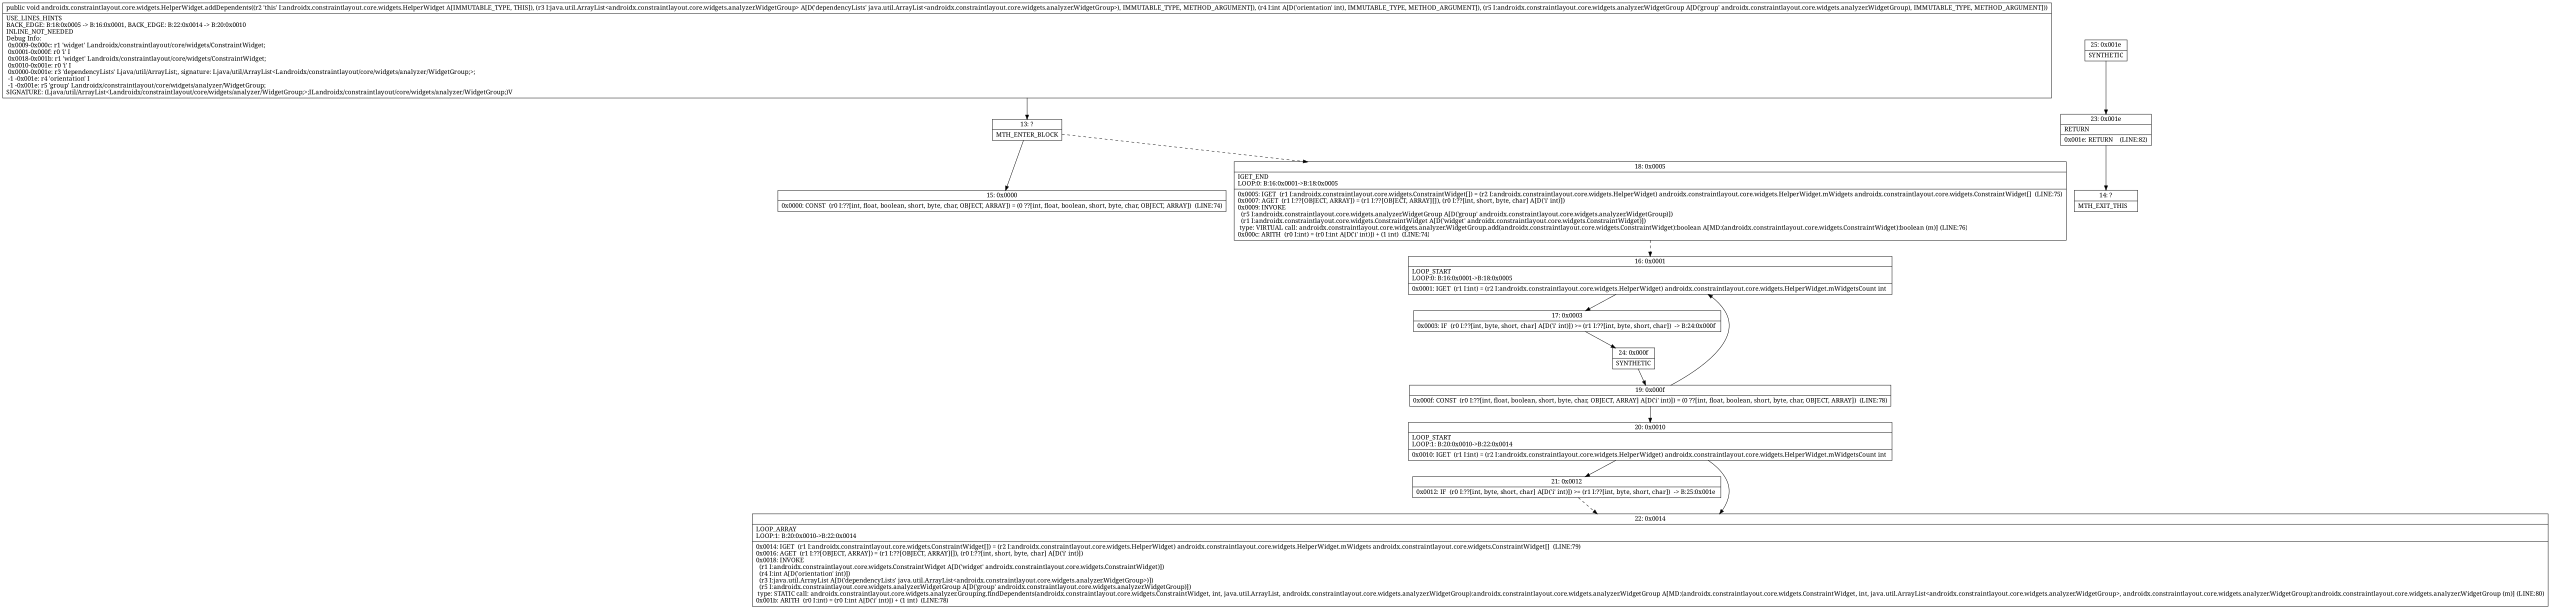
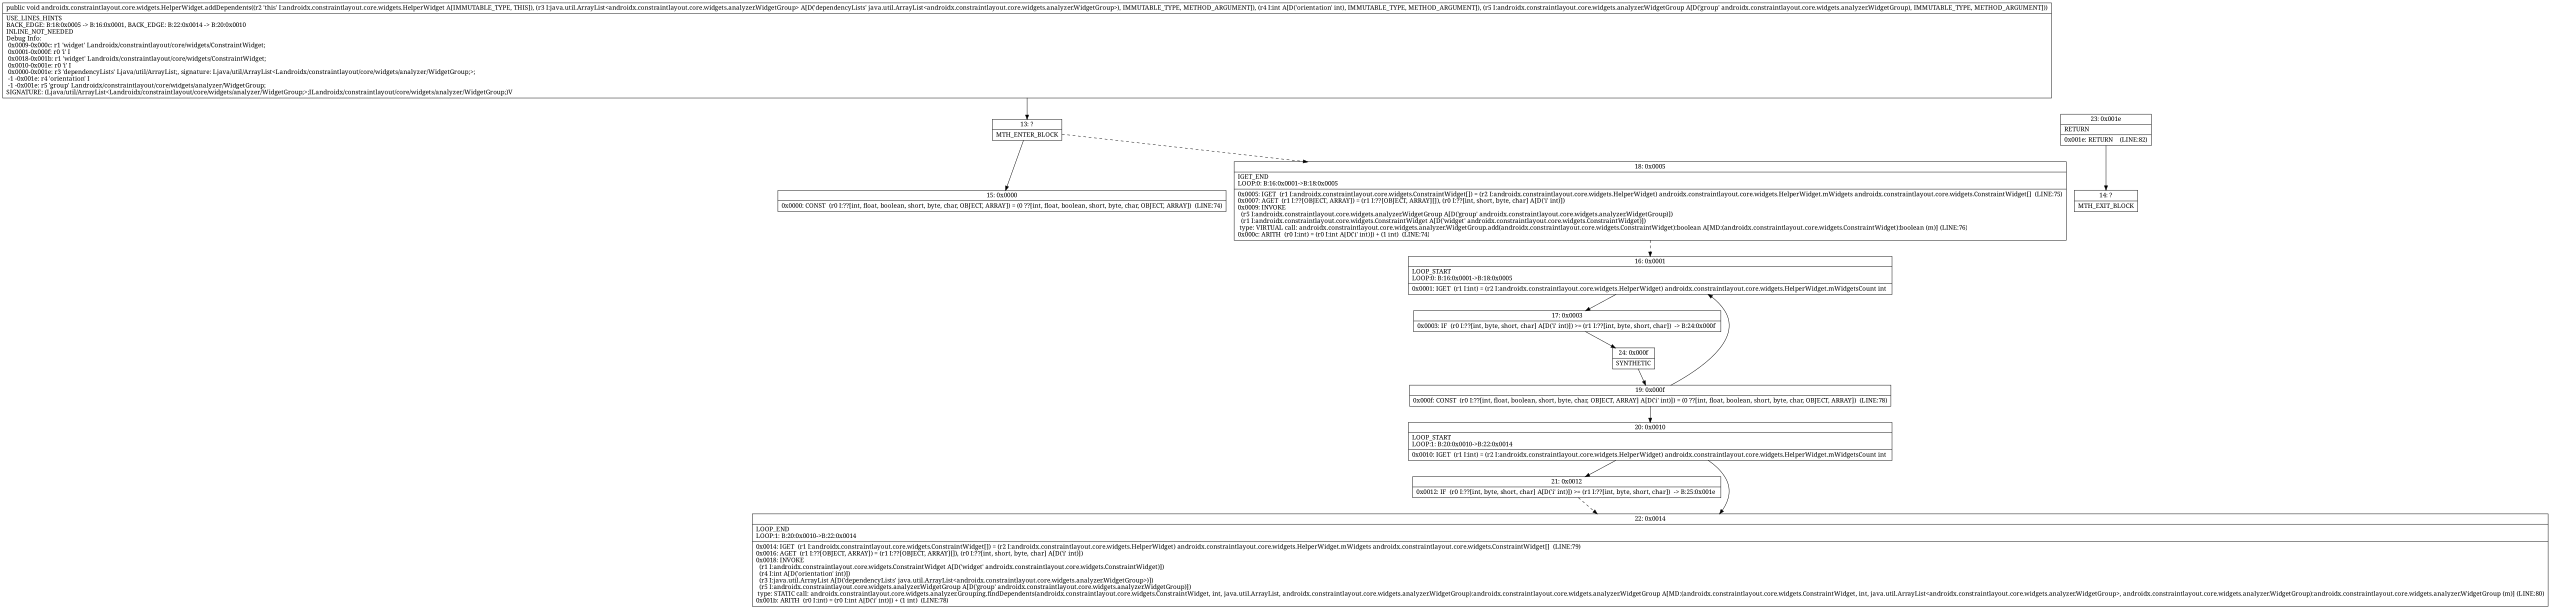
(2106, 50) -> none
(2103, 206) -> (2106, 206)
(776, 529) -> (773, 529)
